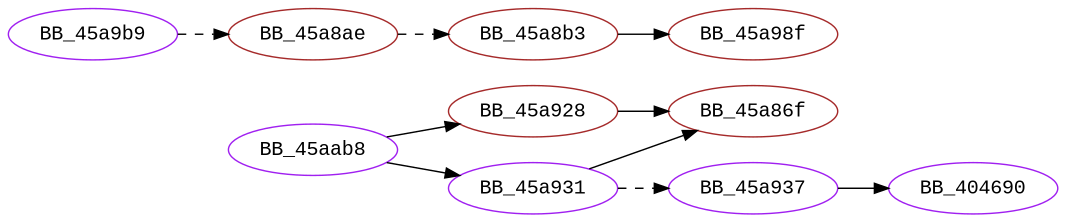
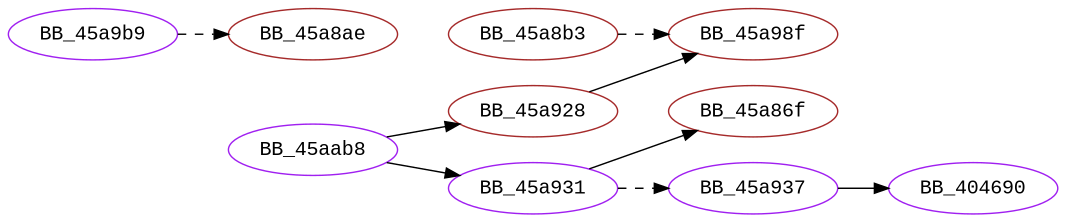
(416, 34) -> none
(636, 34) -> (636, 34)
(636, 111) -> (637, 75)
